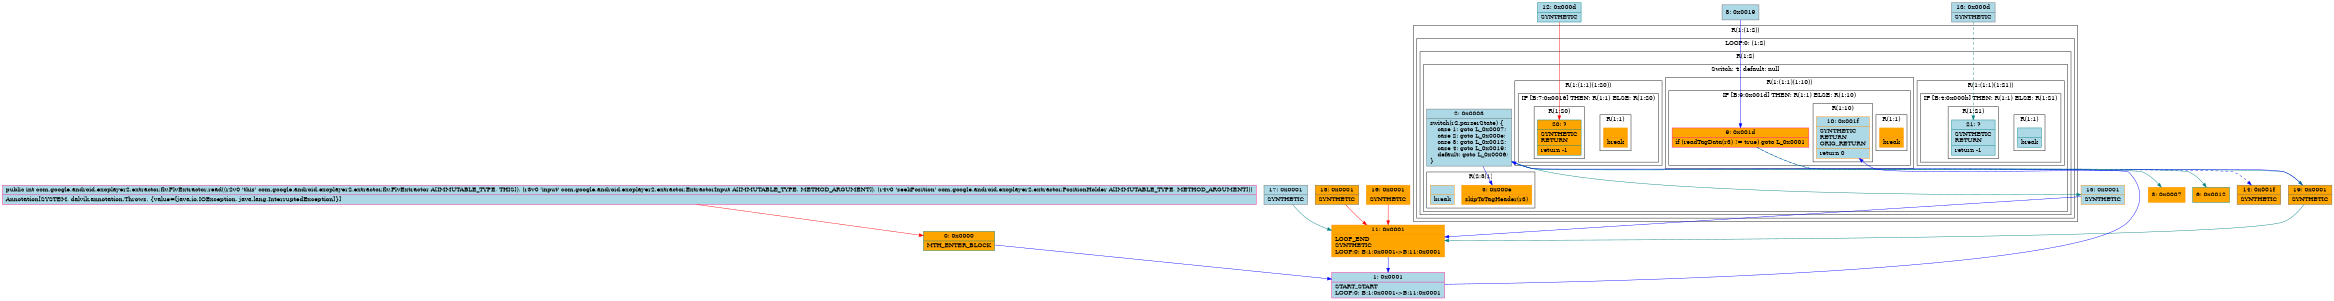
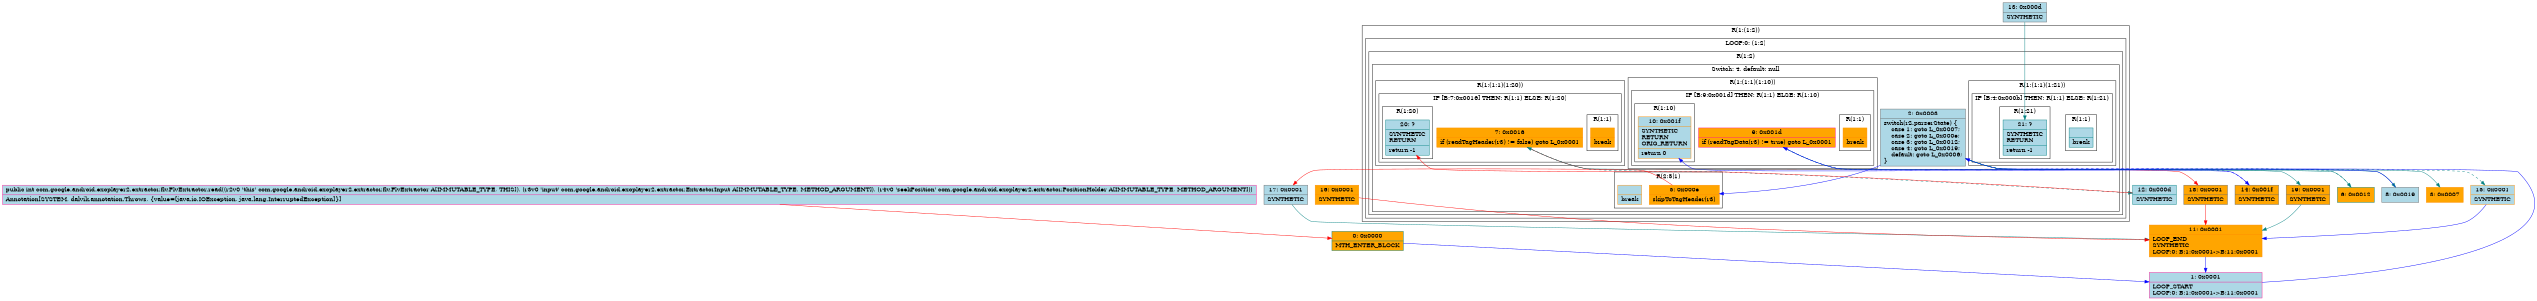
(1973, 69) -> (2025, 69)
none -> (1510, 138)
(1559, 138) -> (1407, 138)
none -> (1417, 169)
(1859, 169) -> (2158, 169)
(2084, 170) -> (1967, 171)
none -> (2181, 170)
(1793, 191) -> (2225, 170)
(1356, 287) -> (2173, 287)
